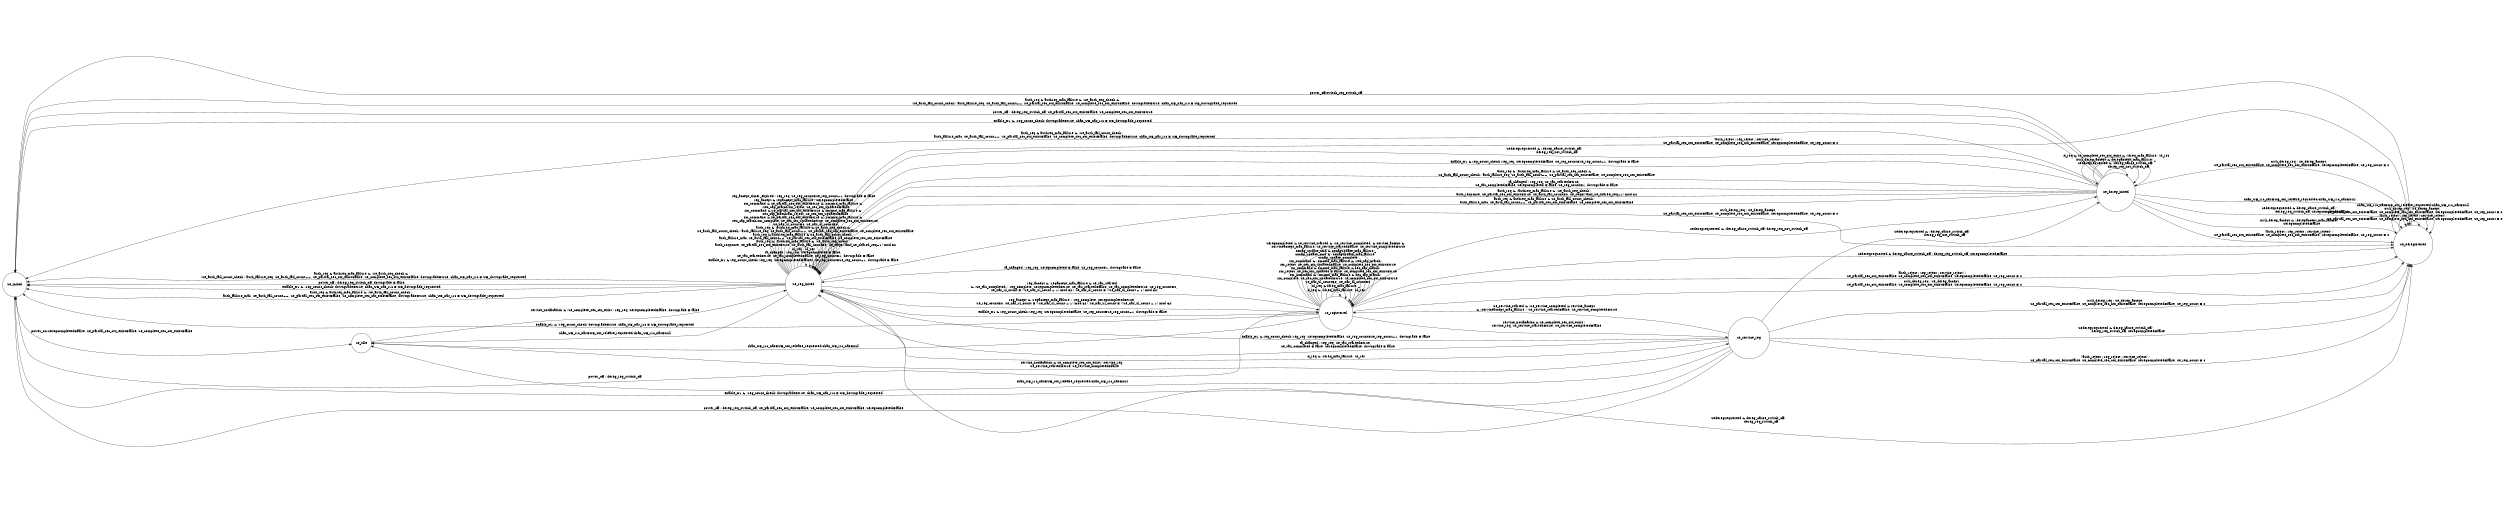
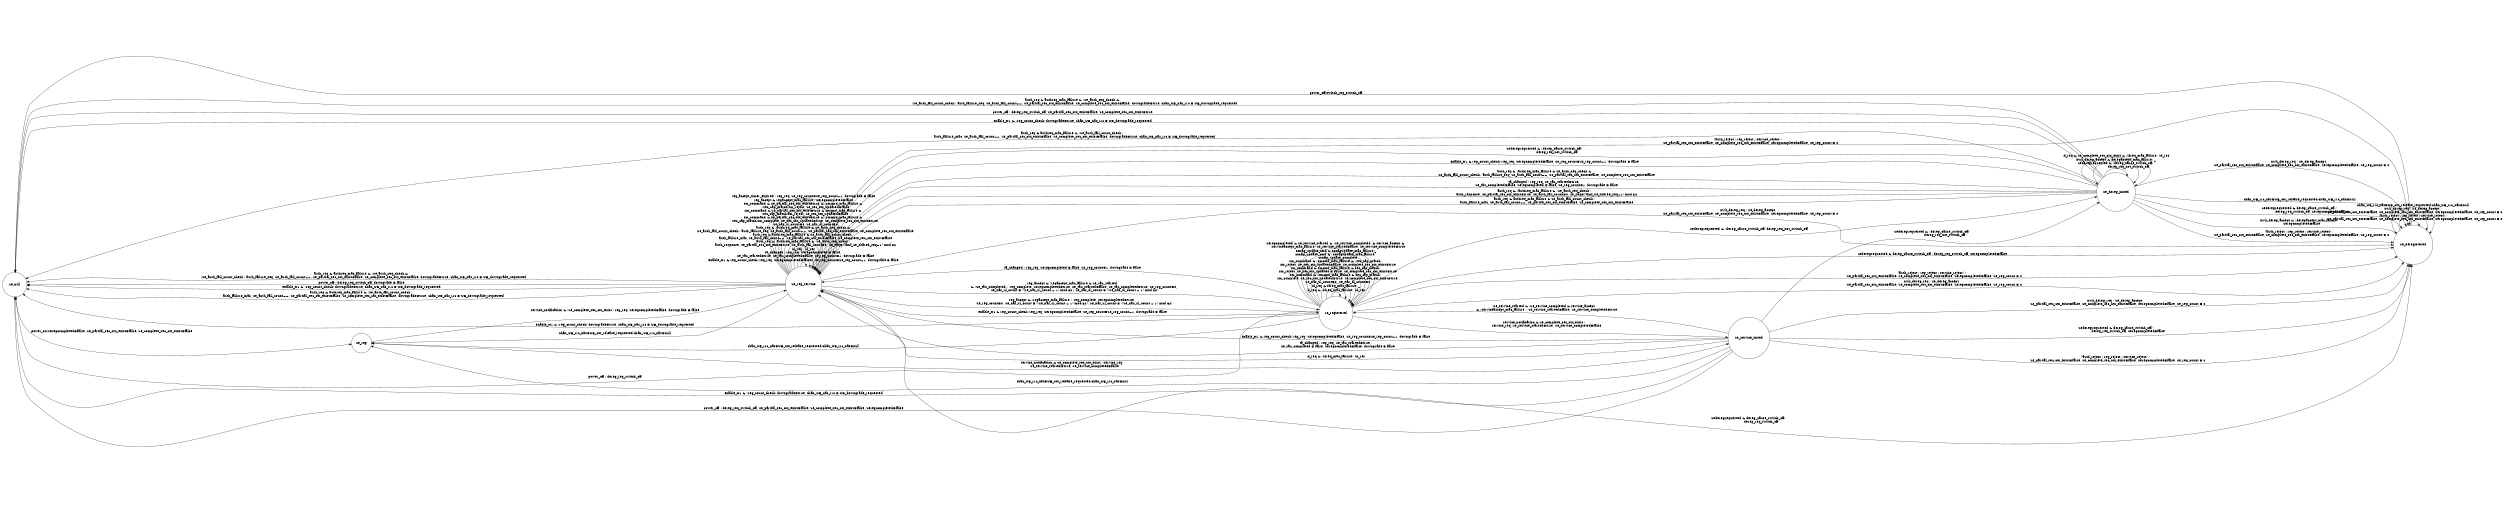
(804, 284) -> (804, 284)
(15, 285) -> (15, 285)
(1749, 338) -> (1749, 338)
(362, 343) -> (362, 343)
